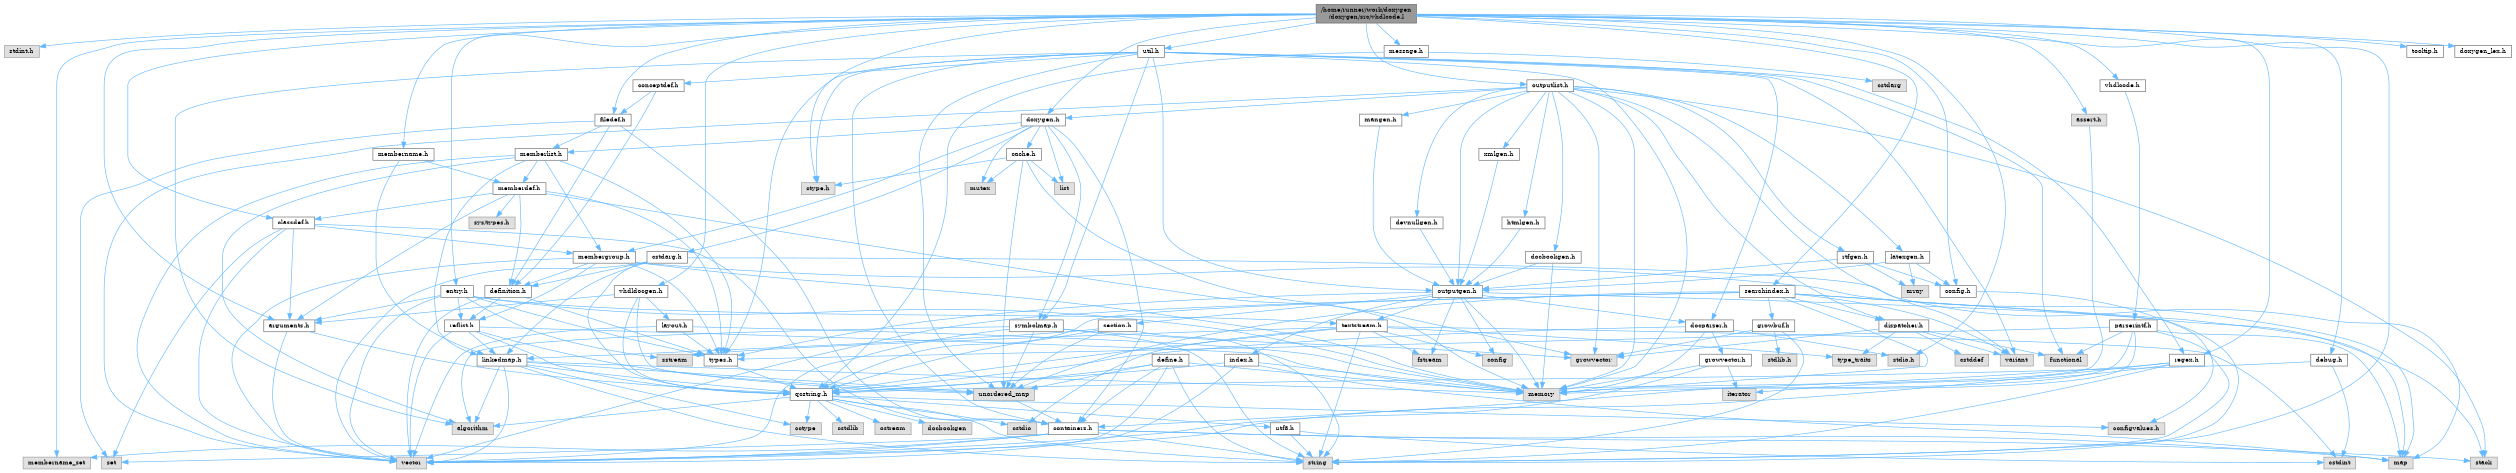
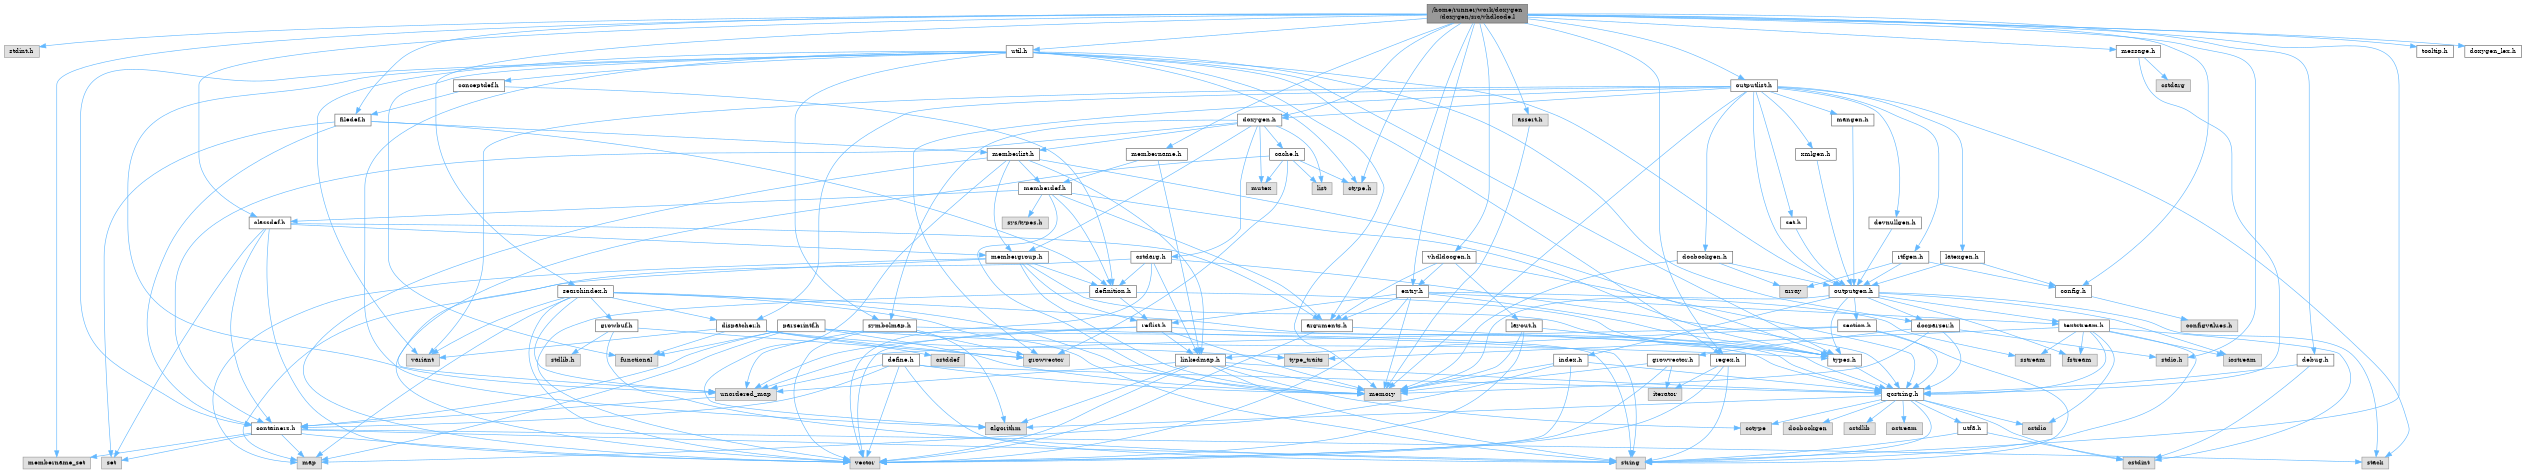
(2123, 86) -> none
(536, 136) -> none
(1523, 223) -> (1794, 223)
(1911, 271) -> (1746, 273)
(1497, 360) -> (2243, 360)
(772, 381) -> (1433, 272)
(1868, 382) -> none
(1499, 414) -> (2018, 435)
